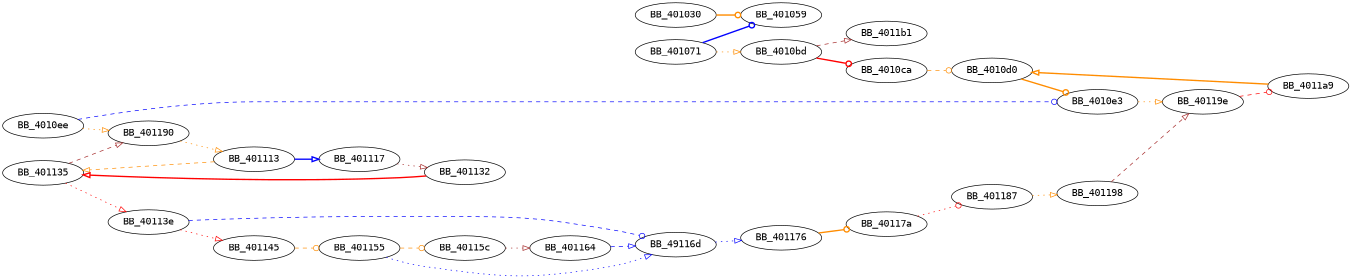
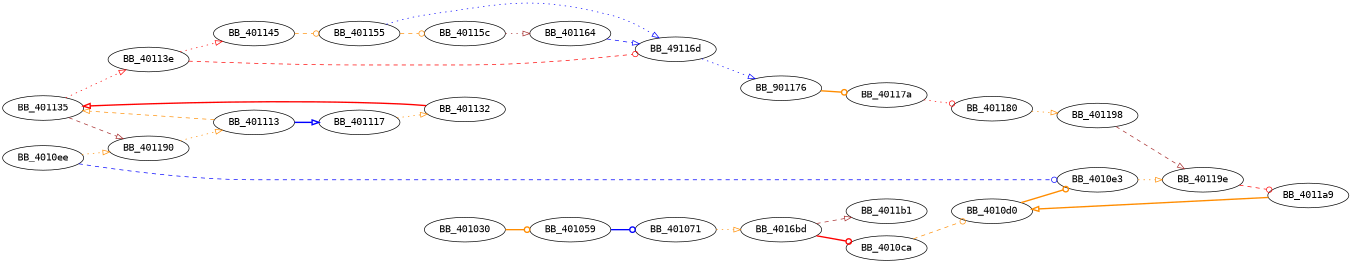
(726, 34) -> (620, 230)
(781, 52) -> (781, 230)
(409, 165) -> (409, 116)
(992, 197) -> (992, 109)
(415, 217) -> (411, 65)
(781, 238) -> (781, 88)
